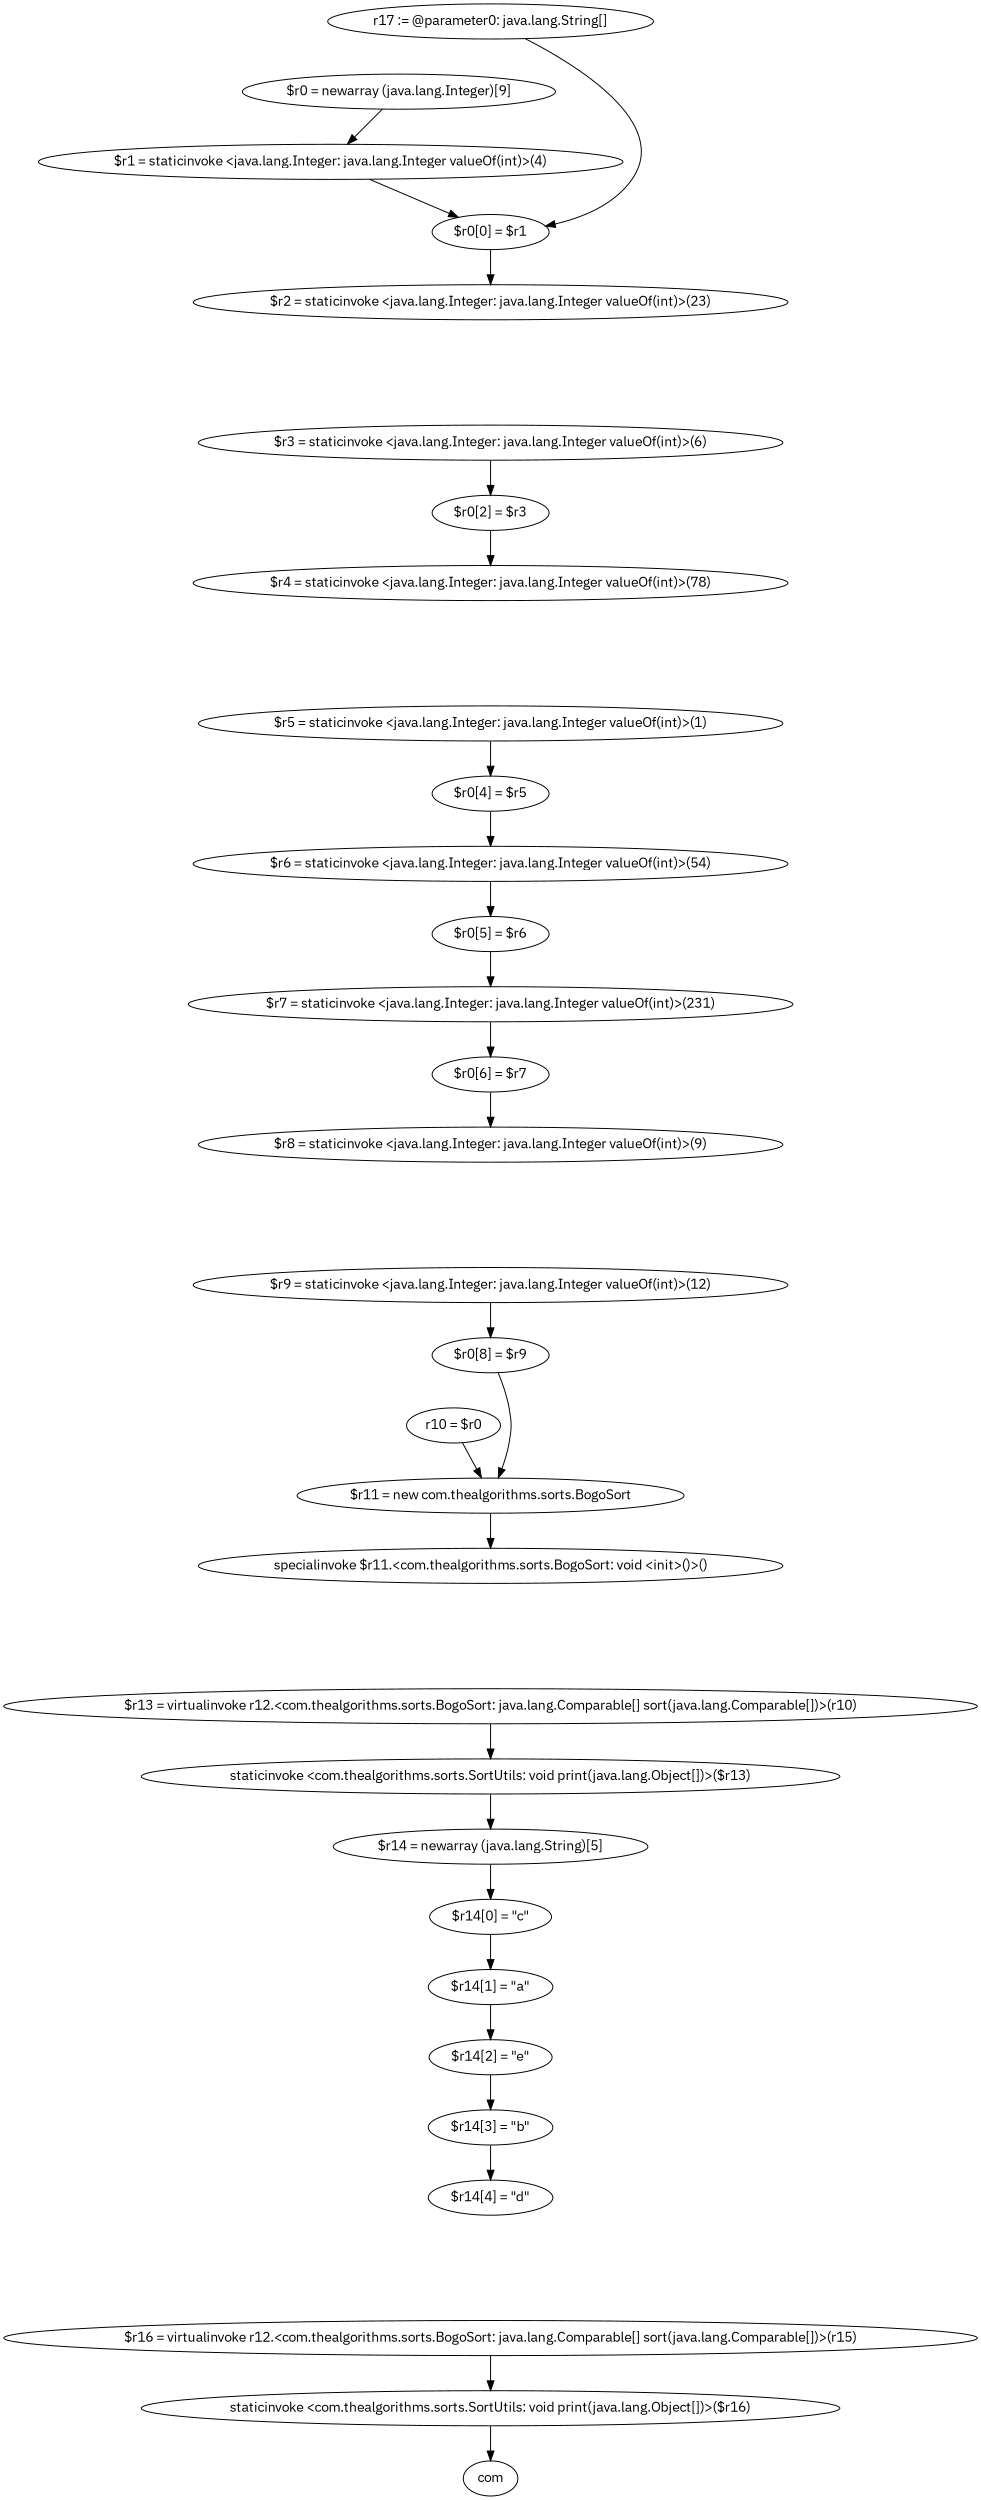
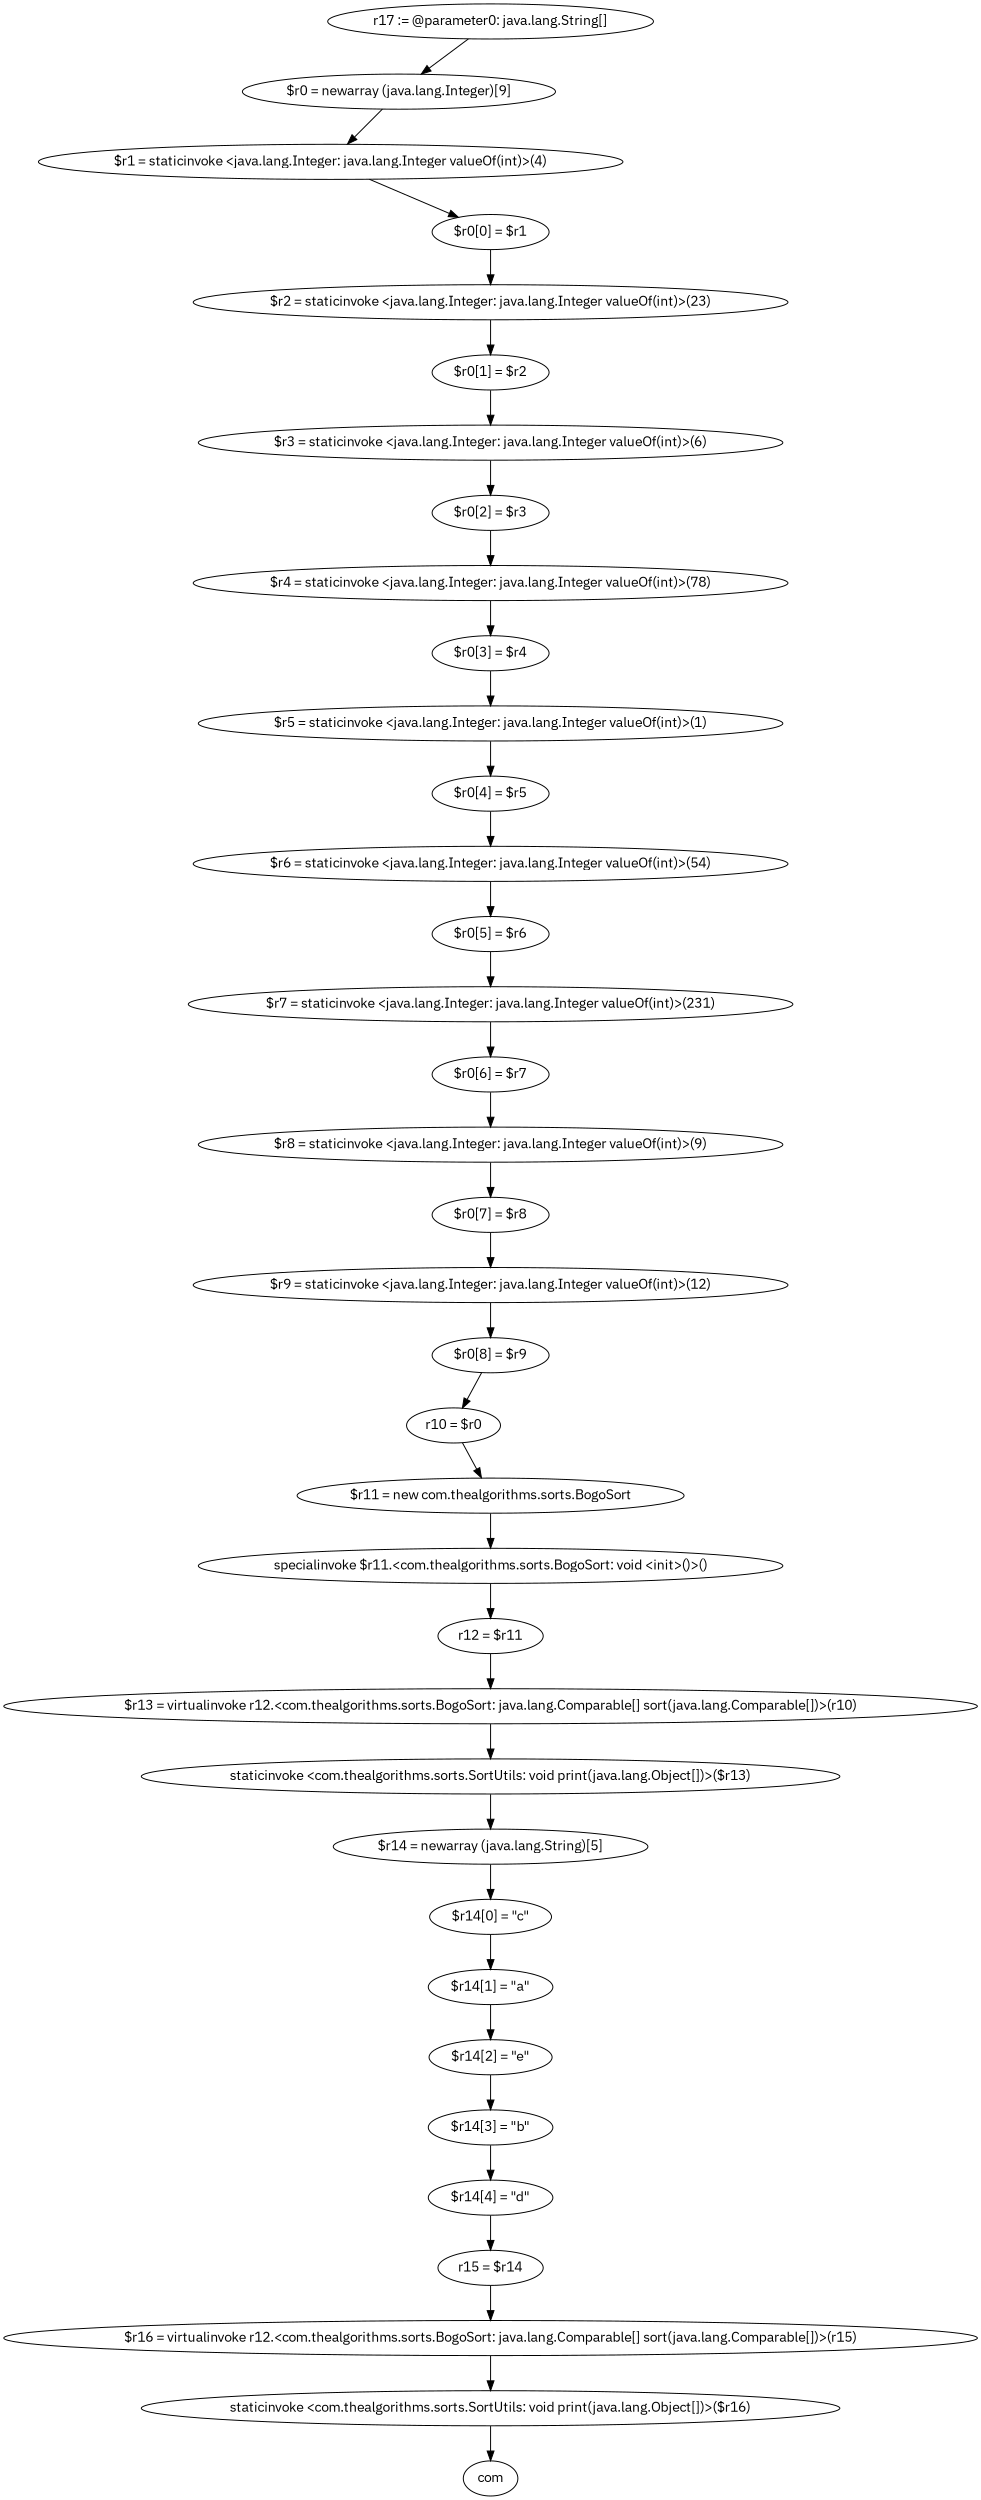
(635, 129) -> (449, 53)
none -> (491, 372)
none -> (491, 653)
none -> (491, 1215)
(511, 1421) -> (474, 1386)
none -> (491, 1636)
none -> (491, 2268)
